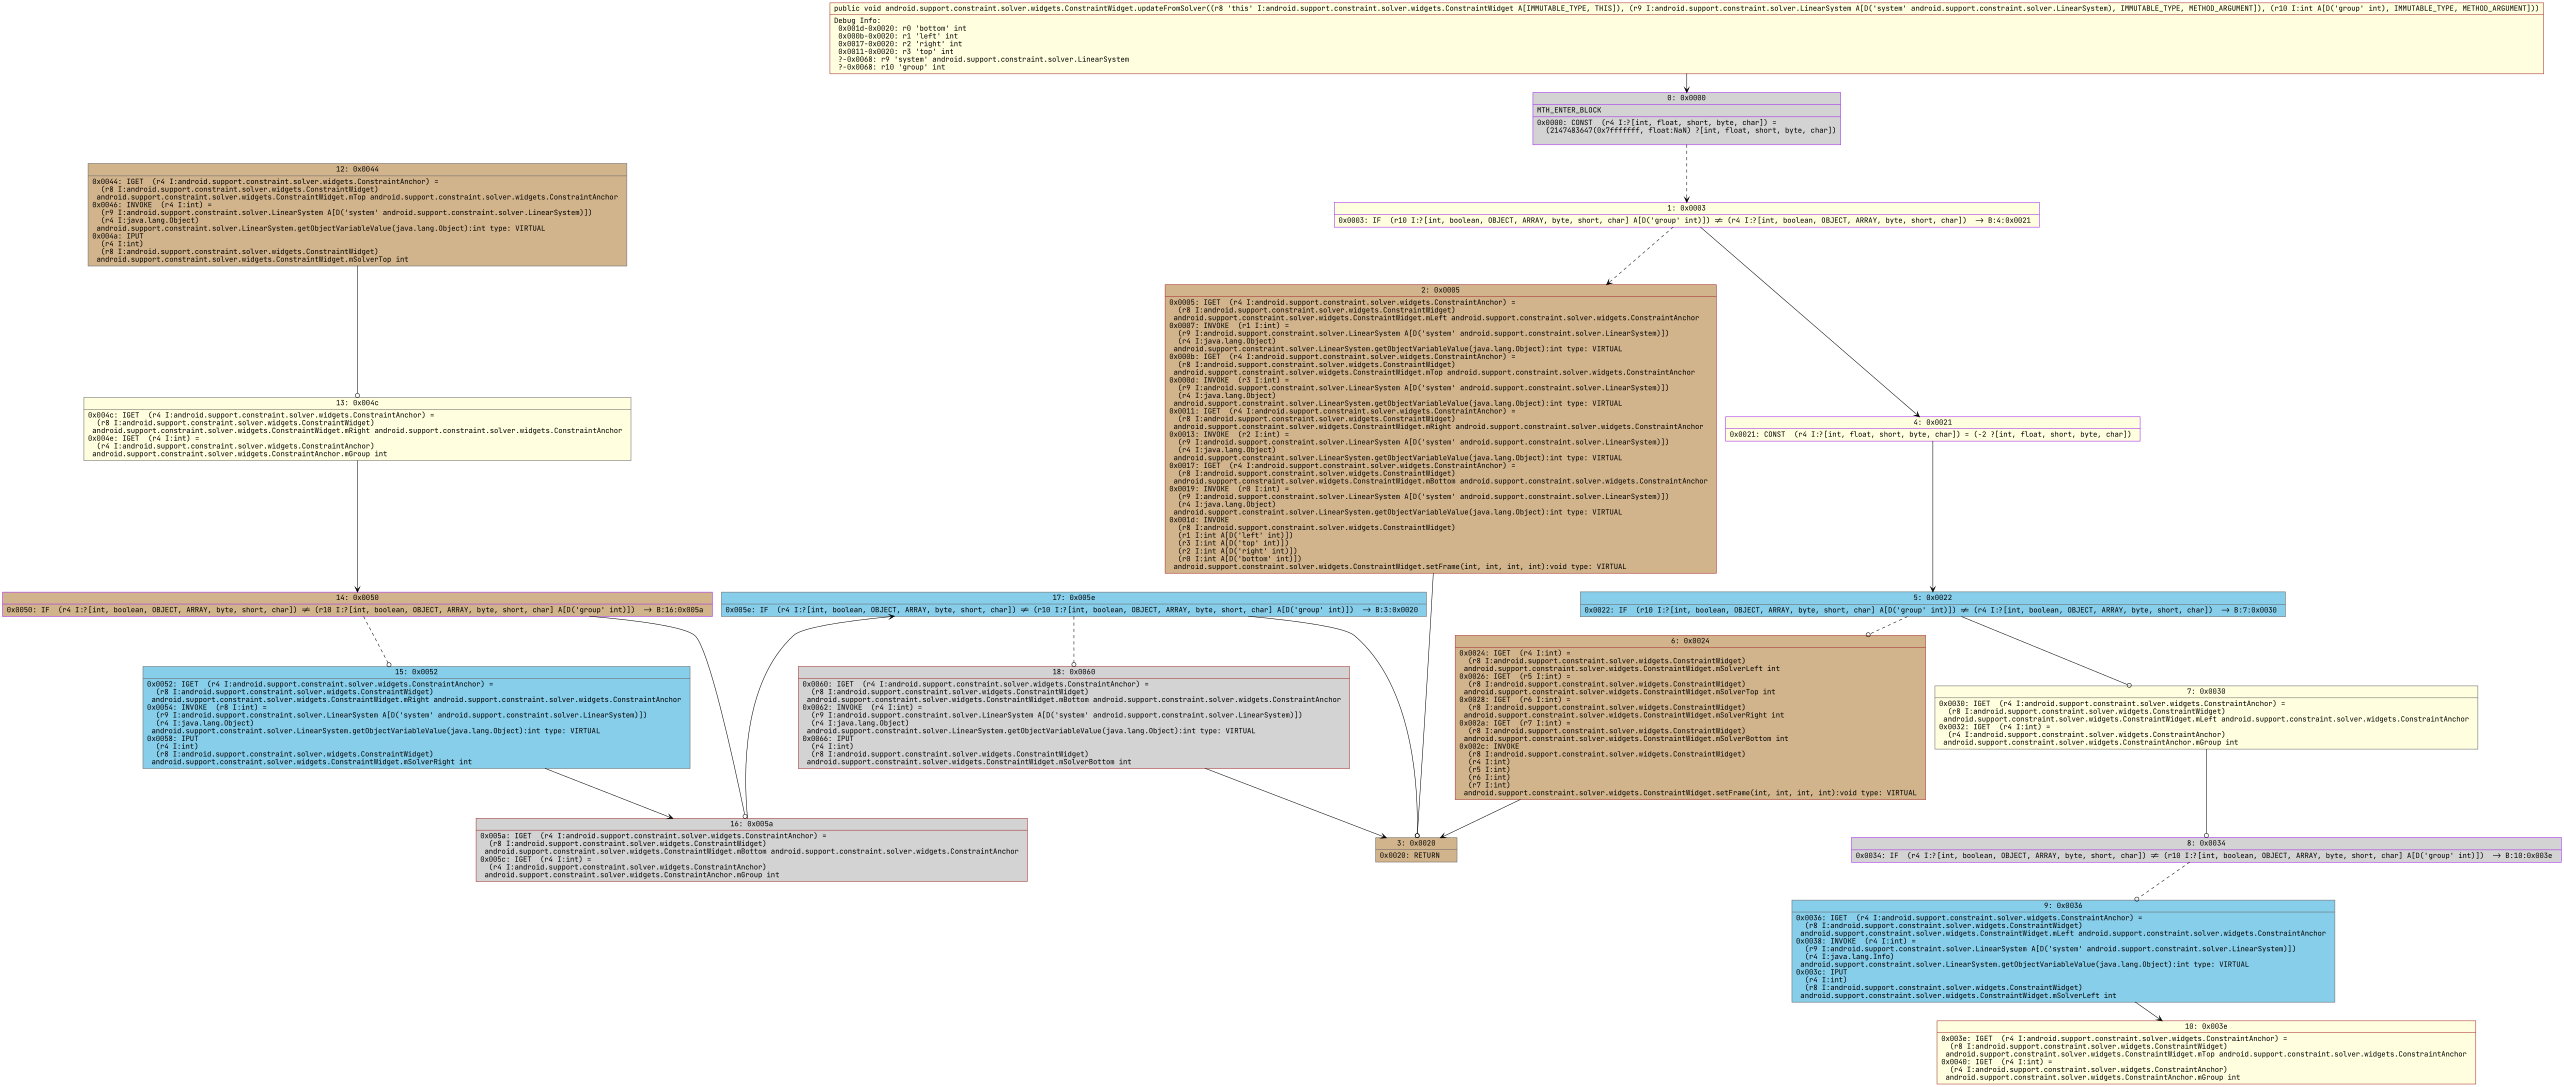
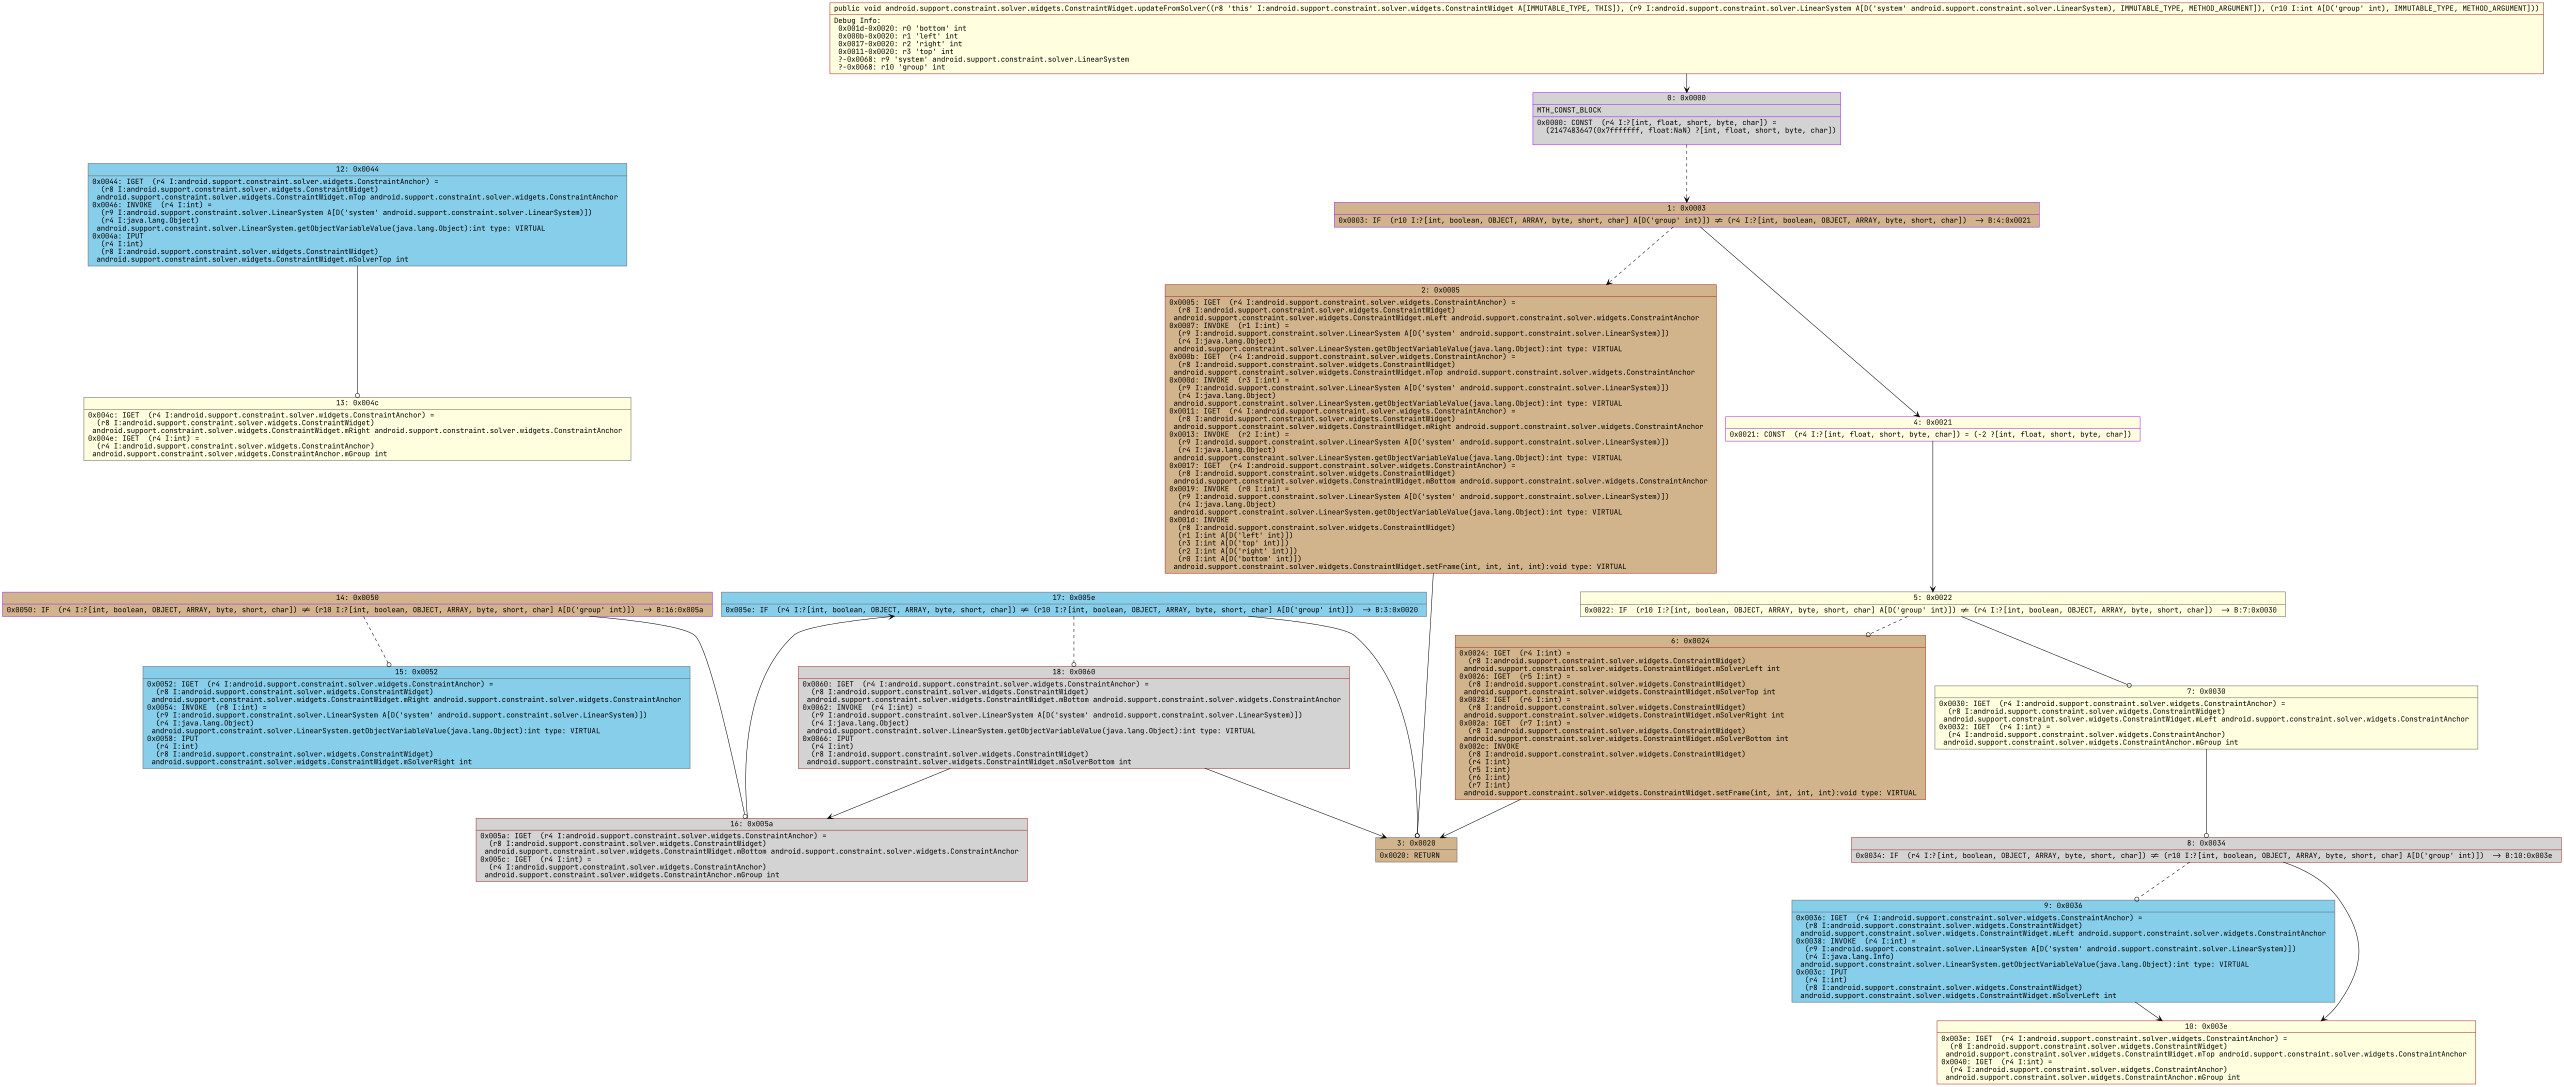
(1569, 110) -> (1569, 110)
(357, 215) -> (357, 215)
(1687, 215) -> (1687, 215)
(357, 524) -> none
(1933, 604) -> (1933, 604)
(606, 792) -> (891, 792)
(2206, 850) -> (2206, 850)
none -> (2354, 928)
